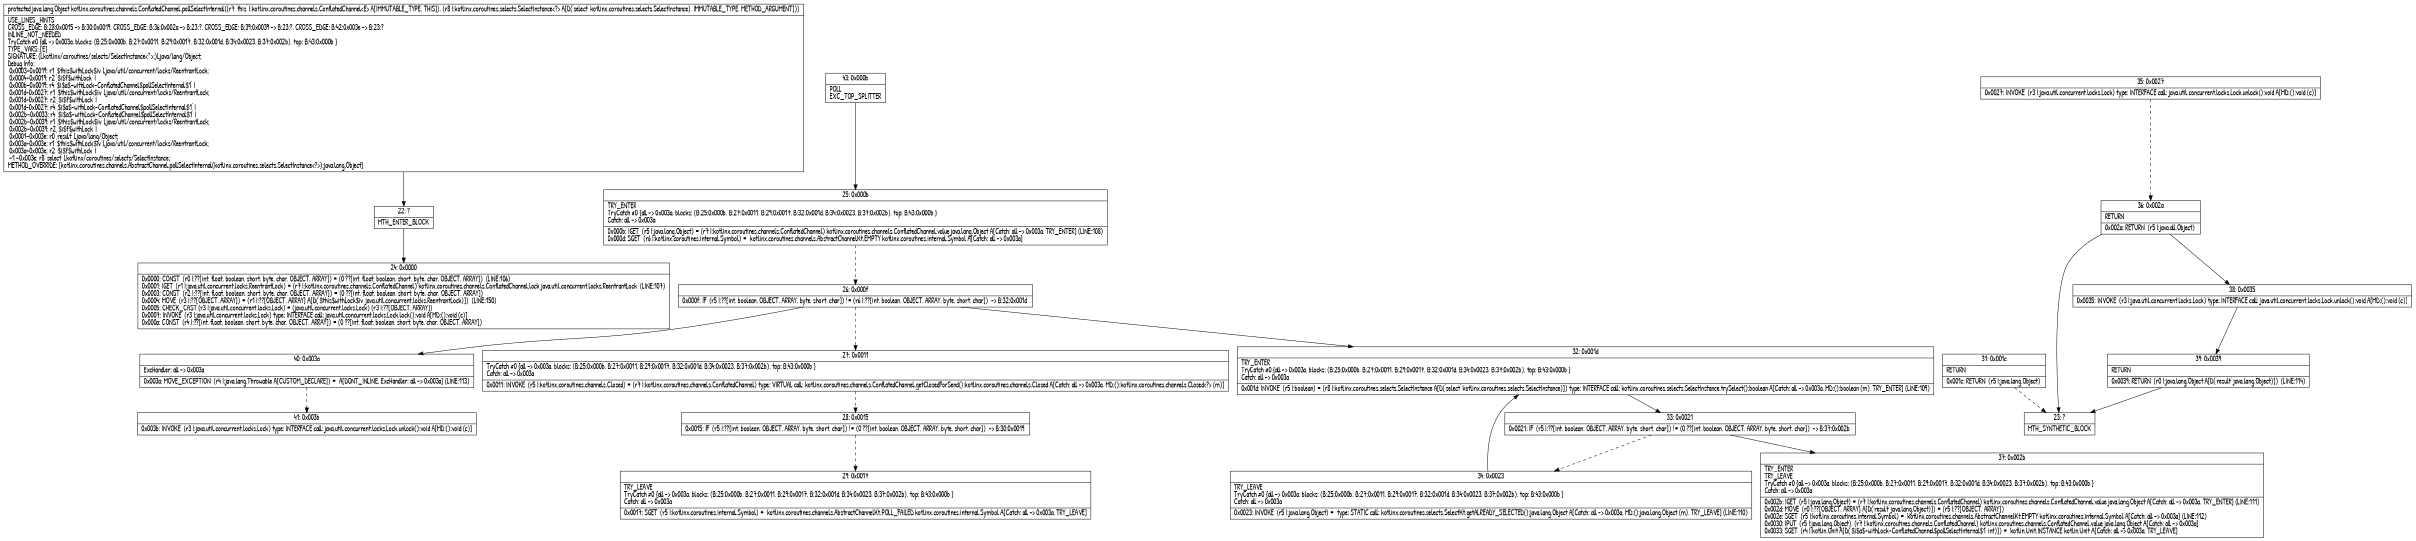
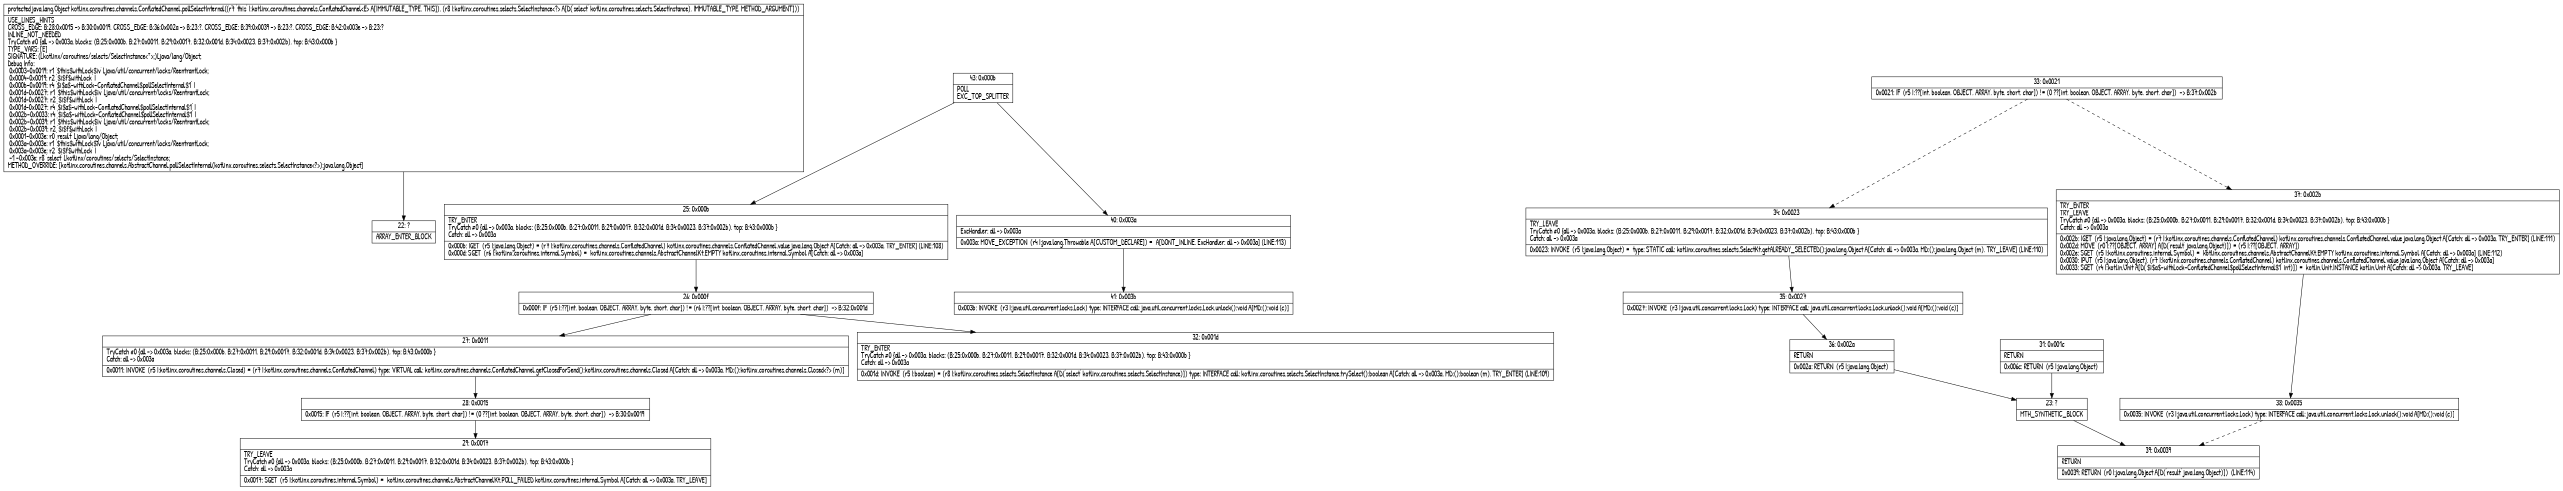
(2151, 147) -> (1813, 325)
(404, 223) -> (404, 237)
(2151, 228) -> (1842, 367)
(2198, 258) -> (2297, 334)
(856, 263) -> (696, 273)
(404, 296) -> none
(856, 326) -> (608, 325)
(2228, 328) -> (2233, 432)
(614, 336) -> (1051, 157)
(1994, 382) -> (2052, 367)
(307, 398) -> (1124, 268)
(2028, 399) -> (2052, 383)
(2128, 399) -> (2097, 432)
(856, 400) -> (476, 385)
(1642, 403) -> none
(1492, 431) -> (1790, 272)
(1770, 444) -> (2147, 143)
(856, 451) -> (476, 427)
